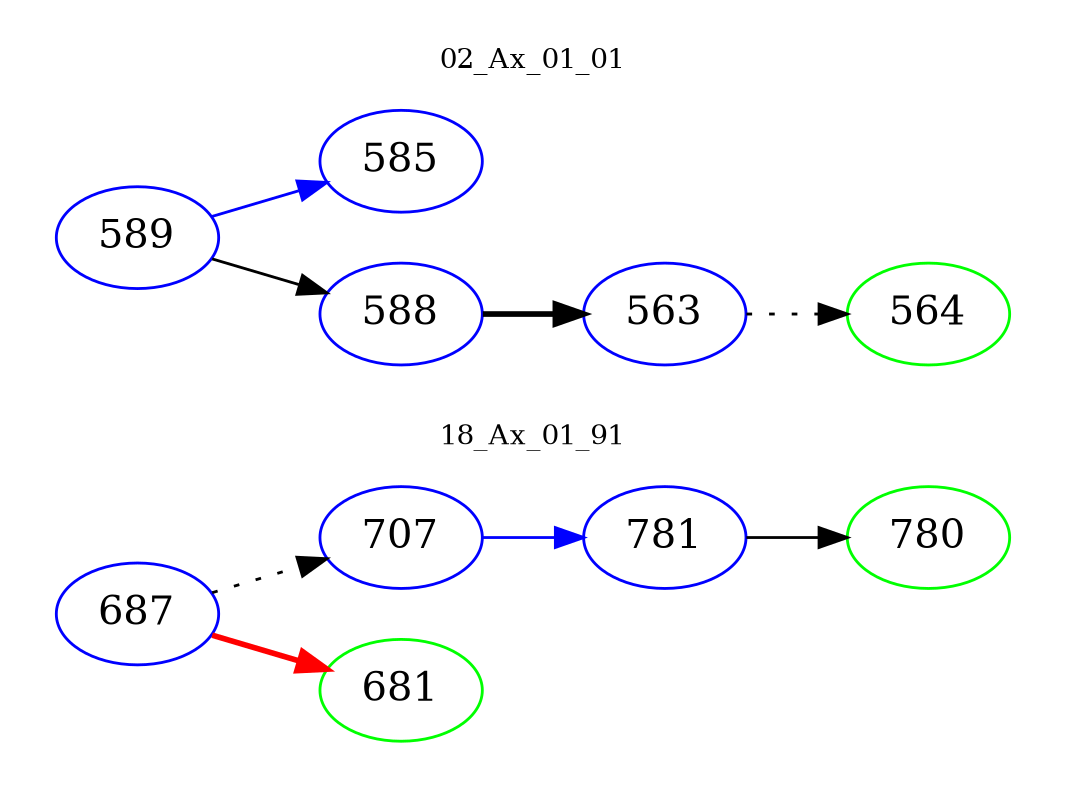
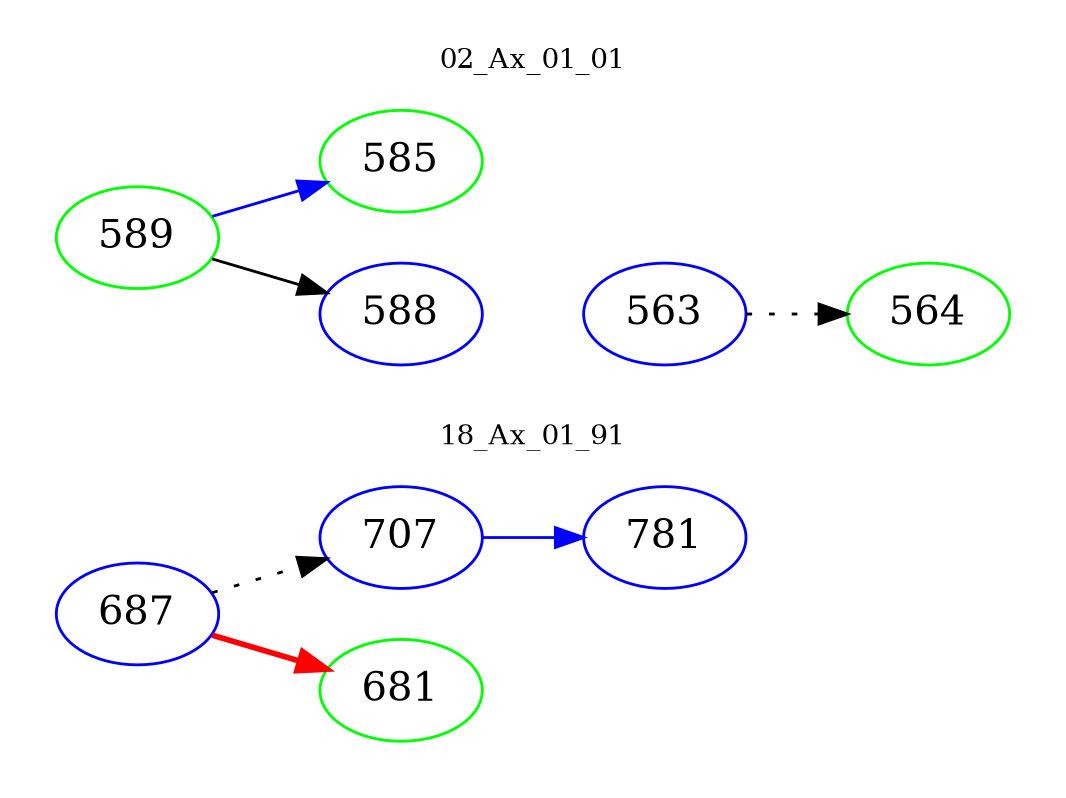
(401, 161) -> (401, 161)
(137, 238) -> (137, 238)
(519, 314) -> none
(928, 538) -> none
